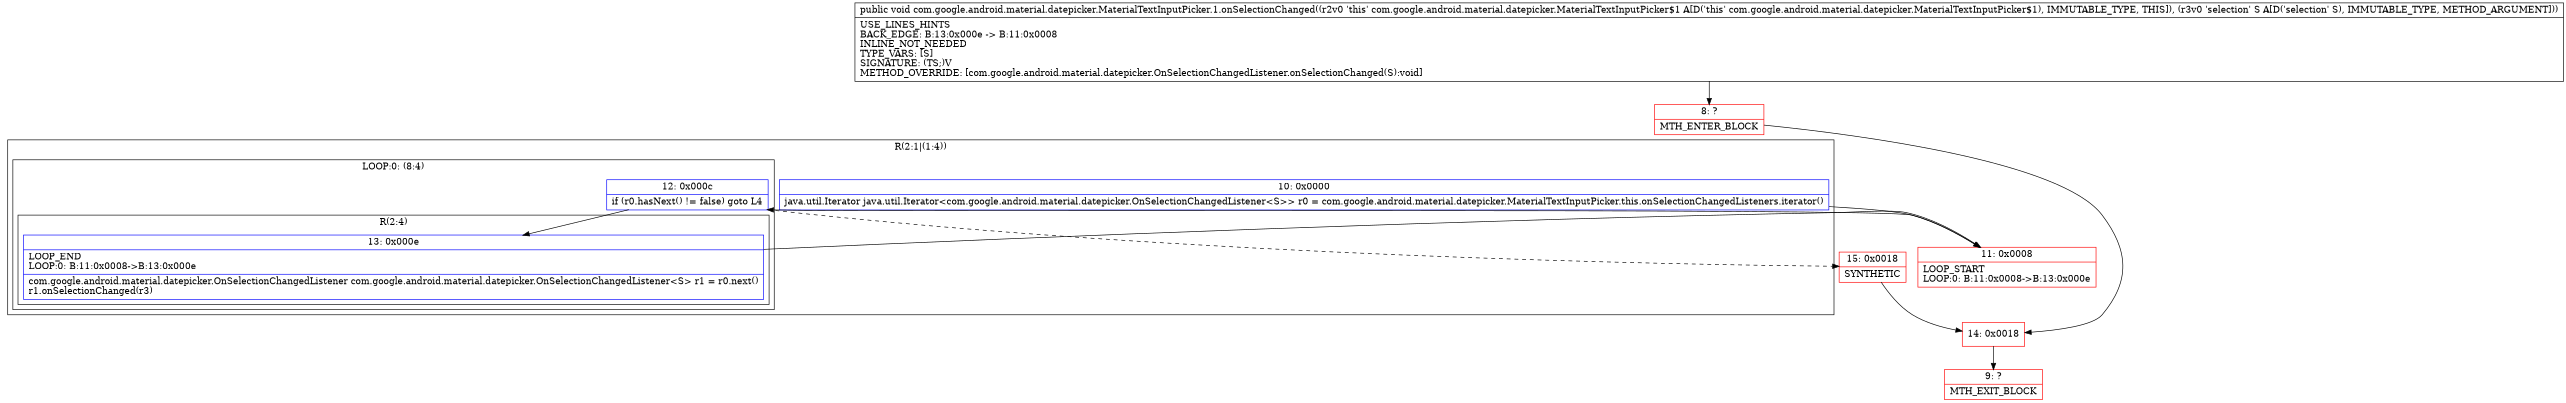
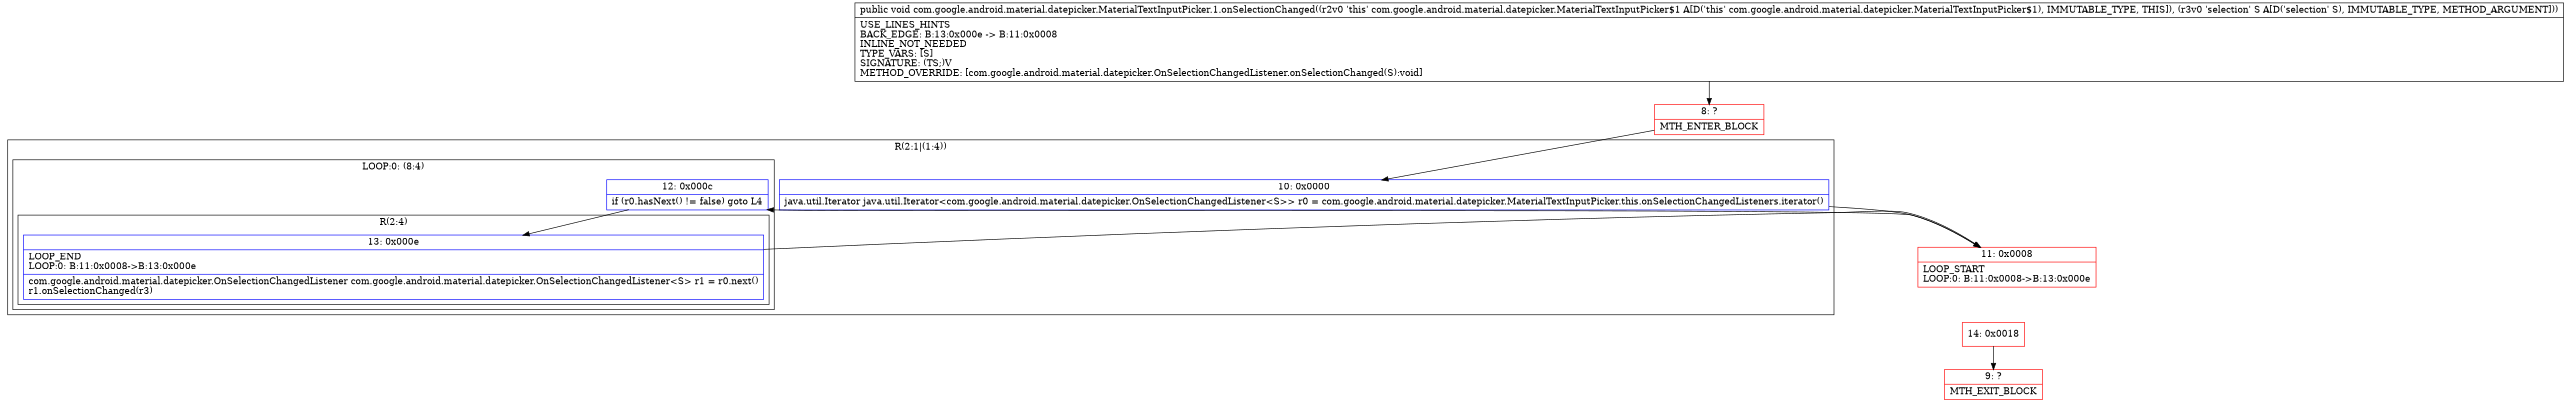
(2028, 174) -> (1521, 155)
(1873, 267) -> none
